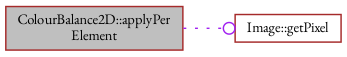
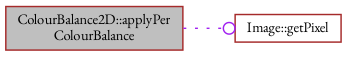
(94, 28) -> (94, 28)
